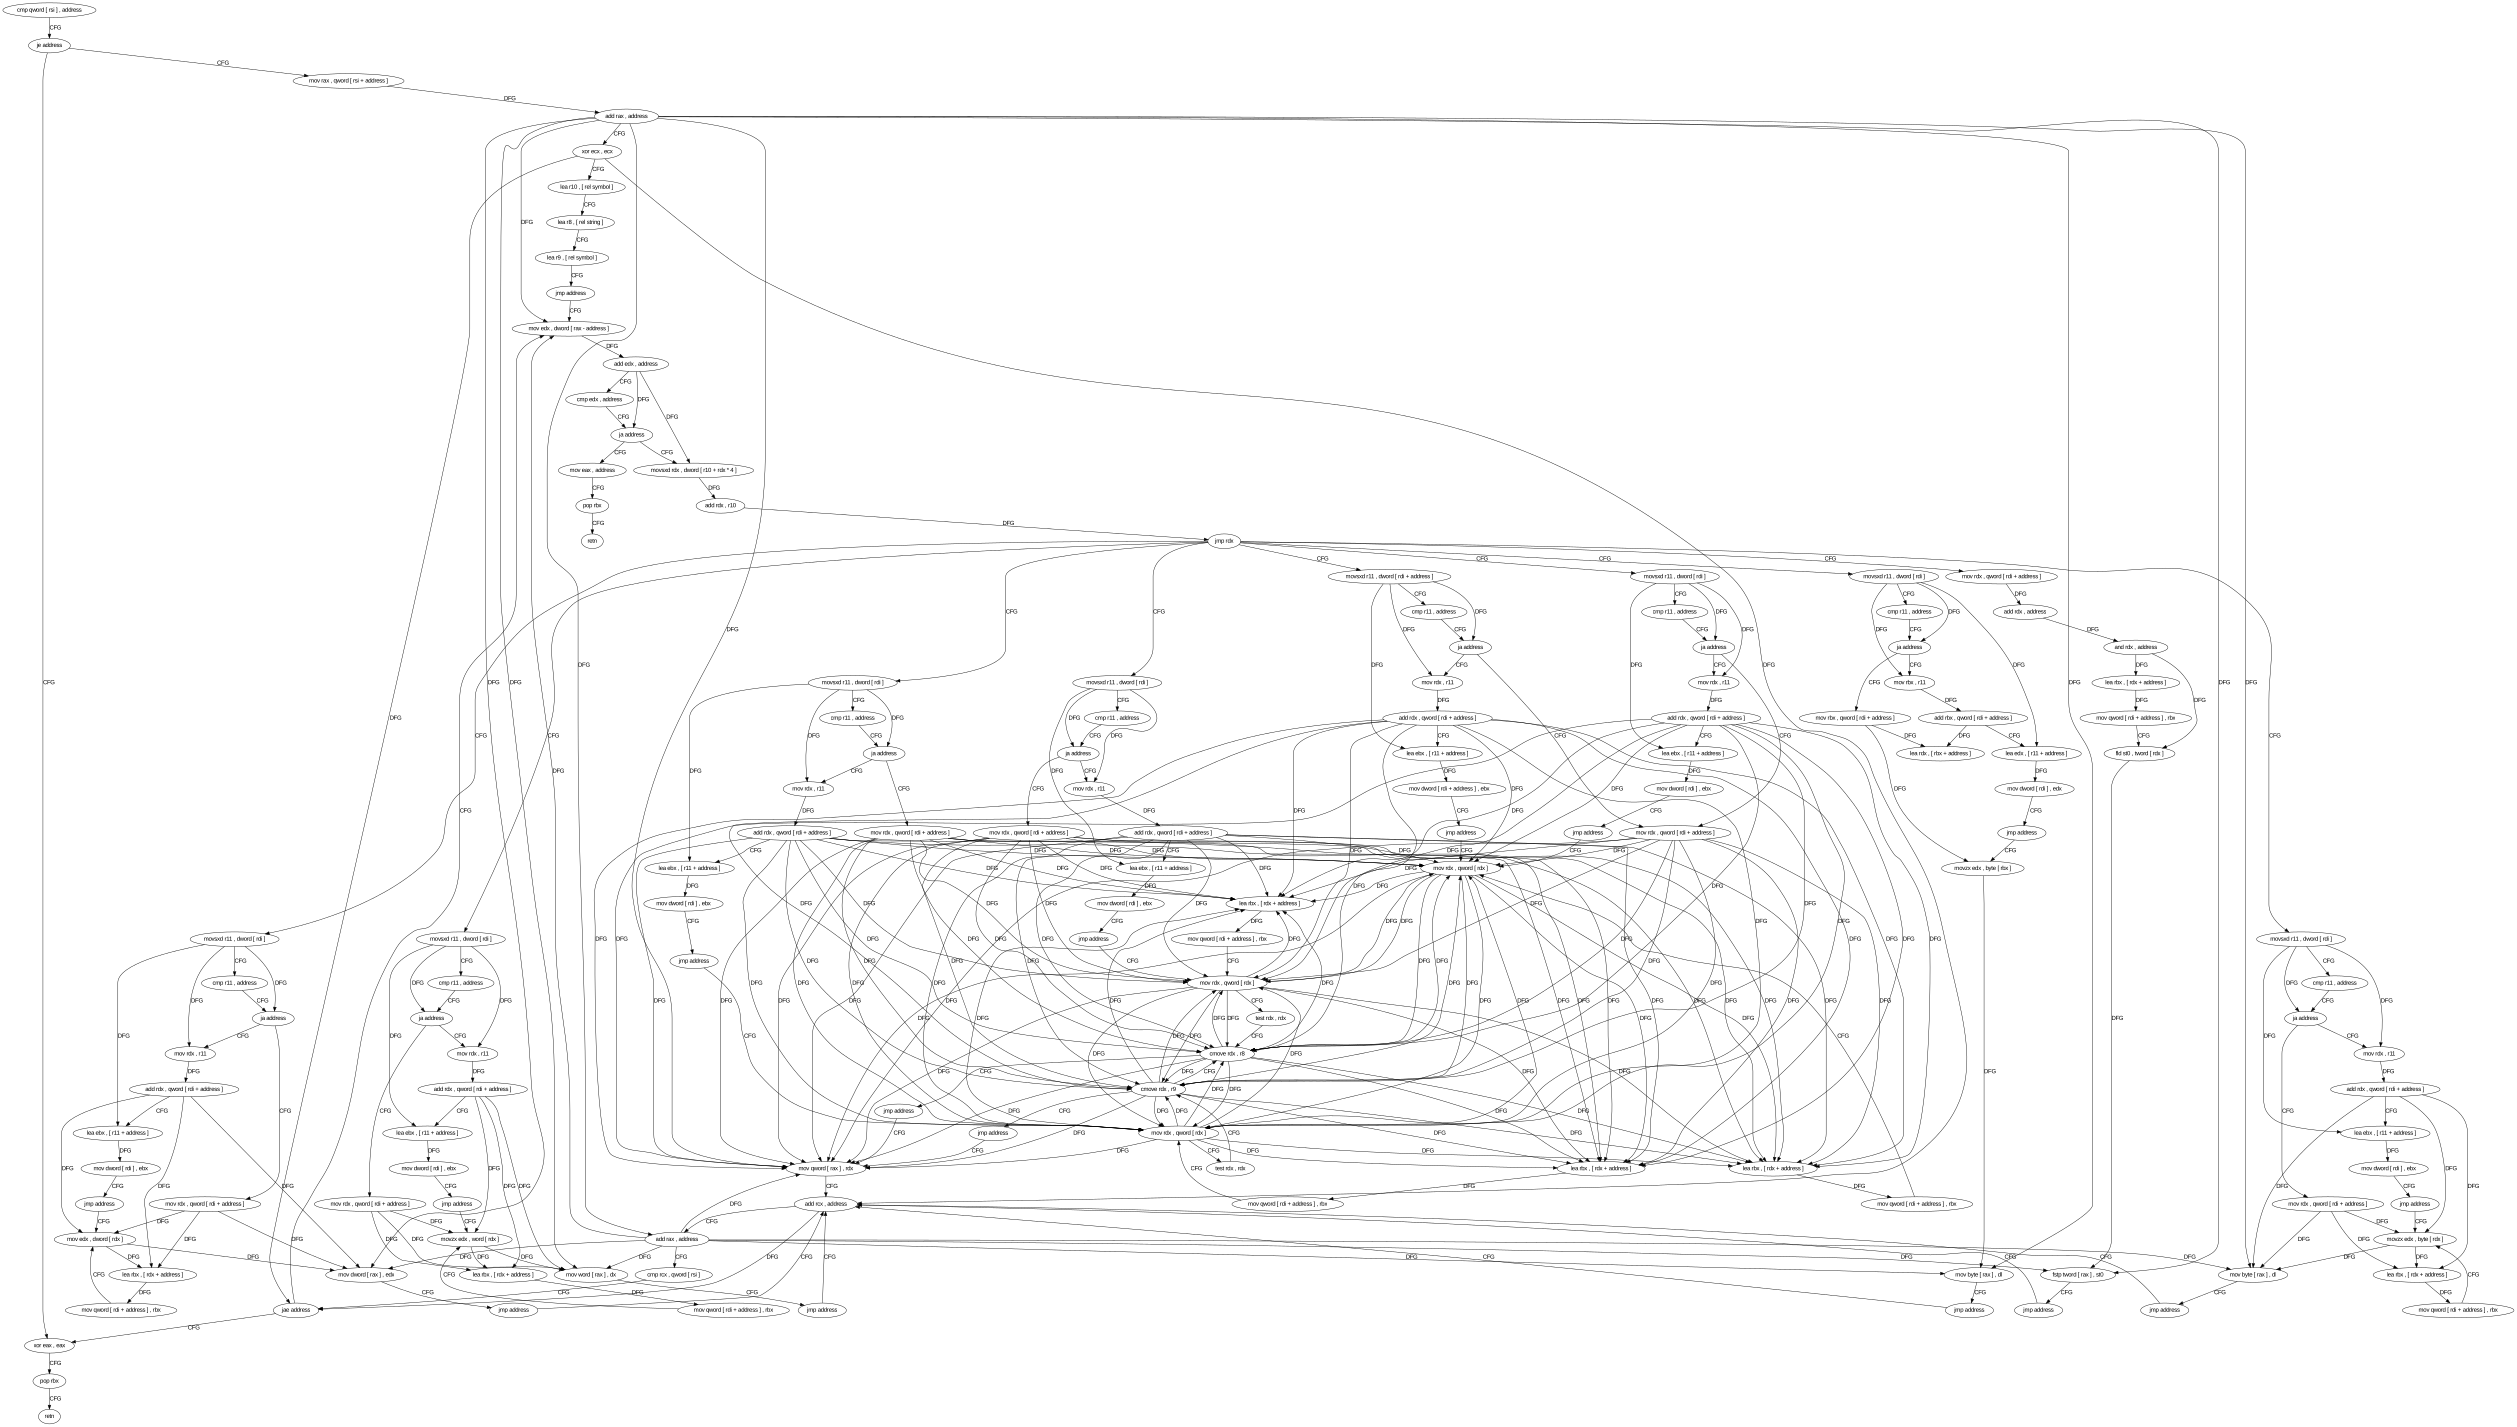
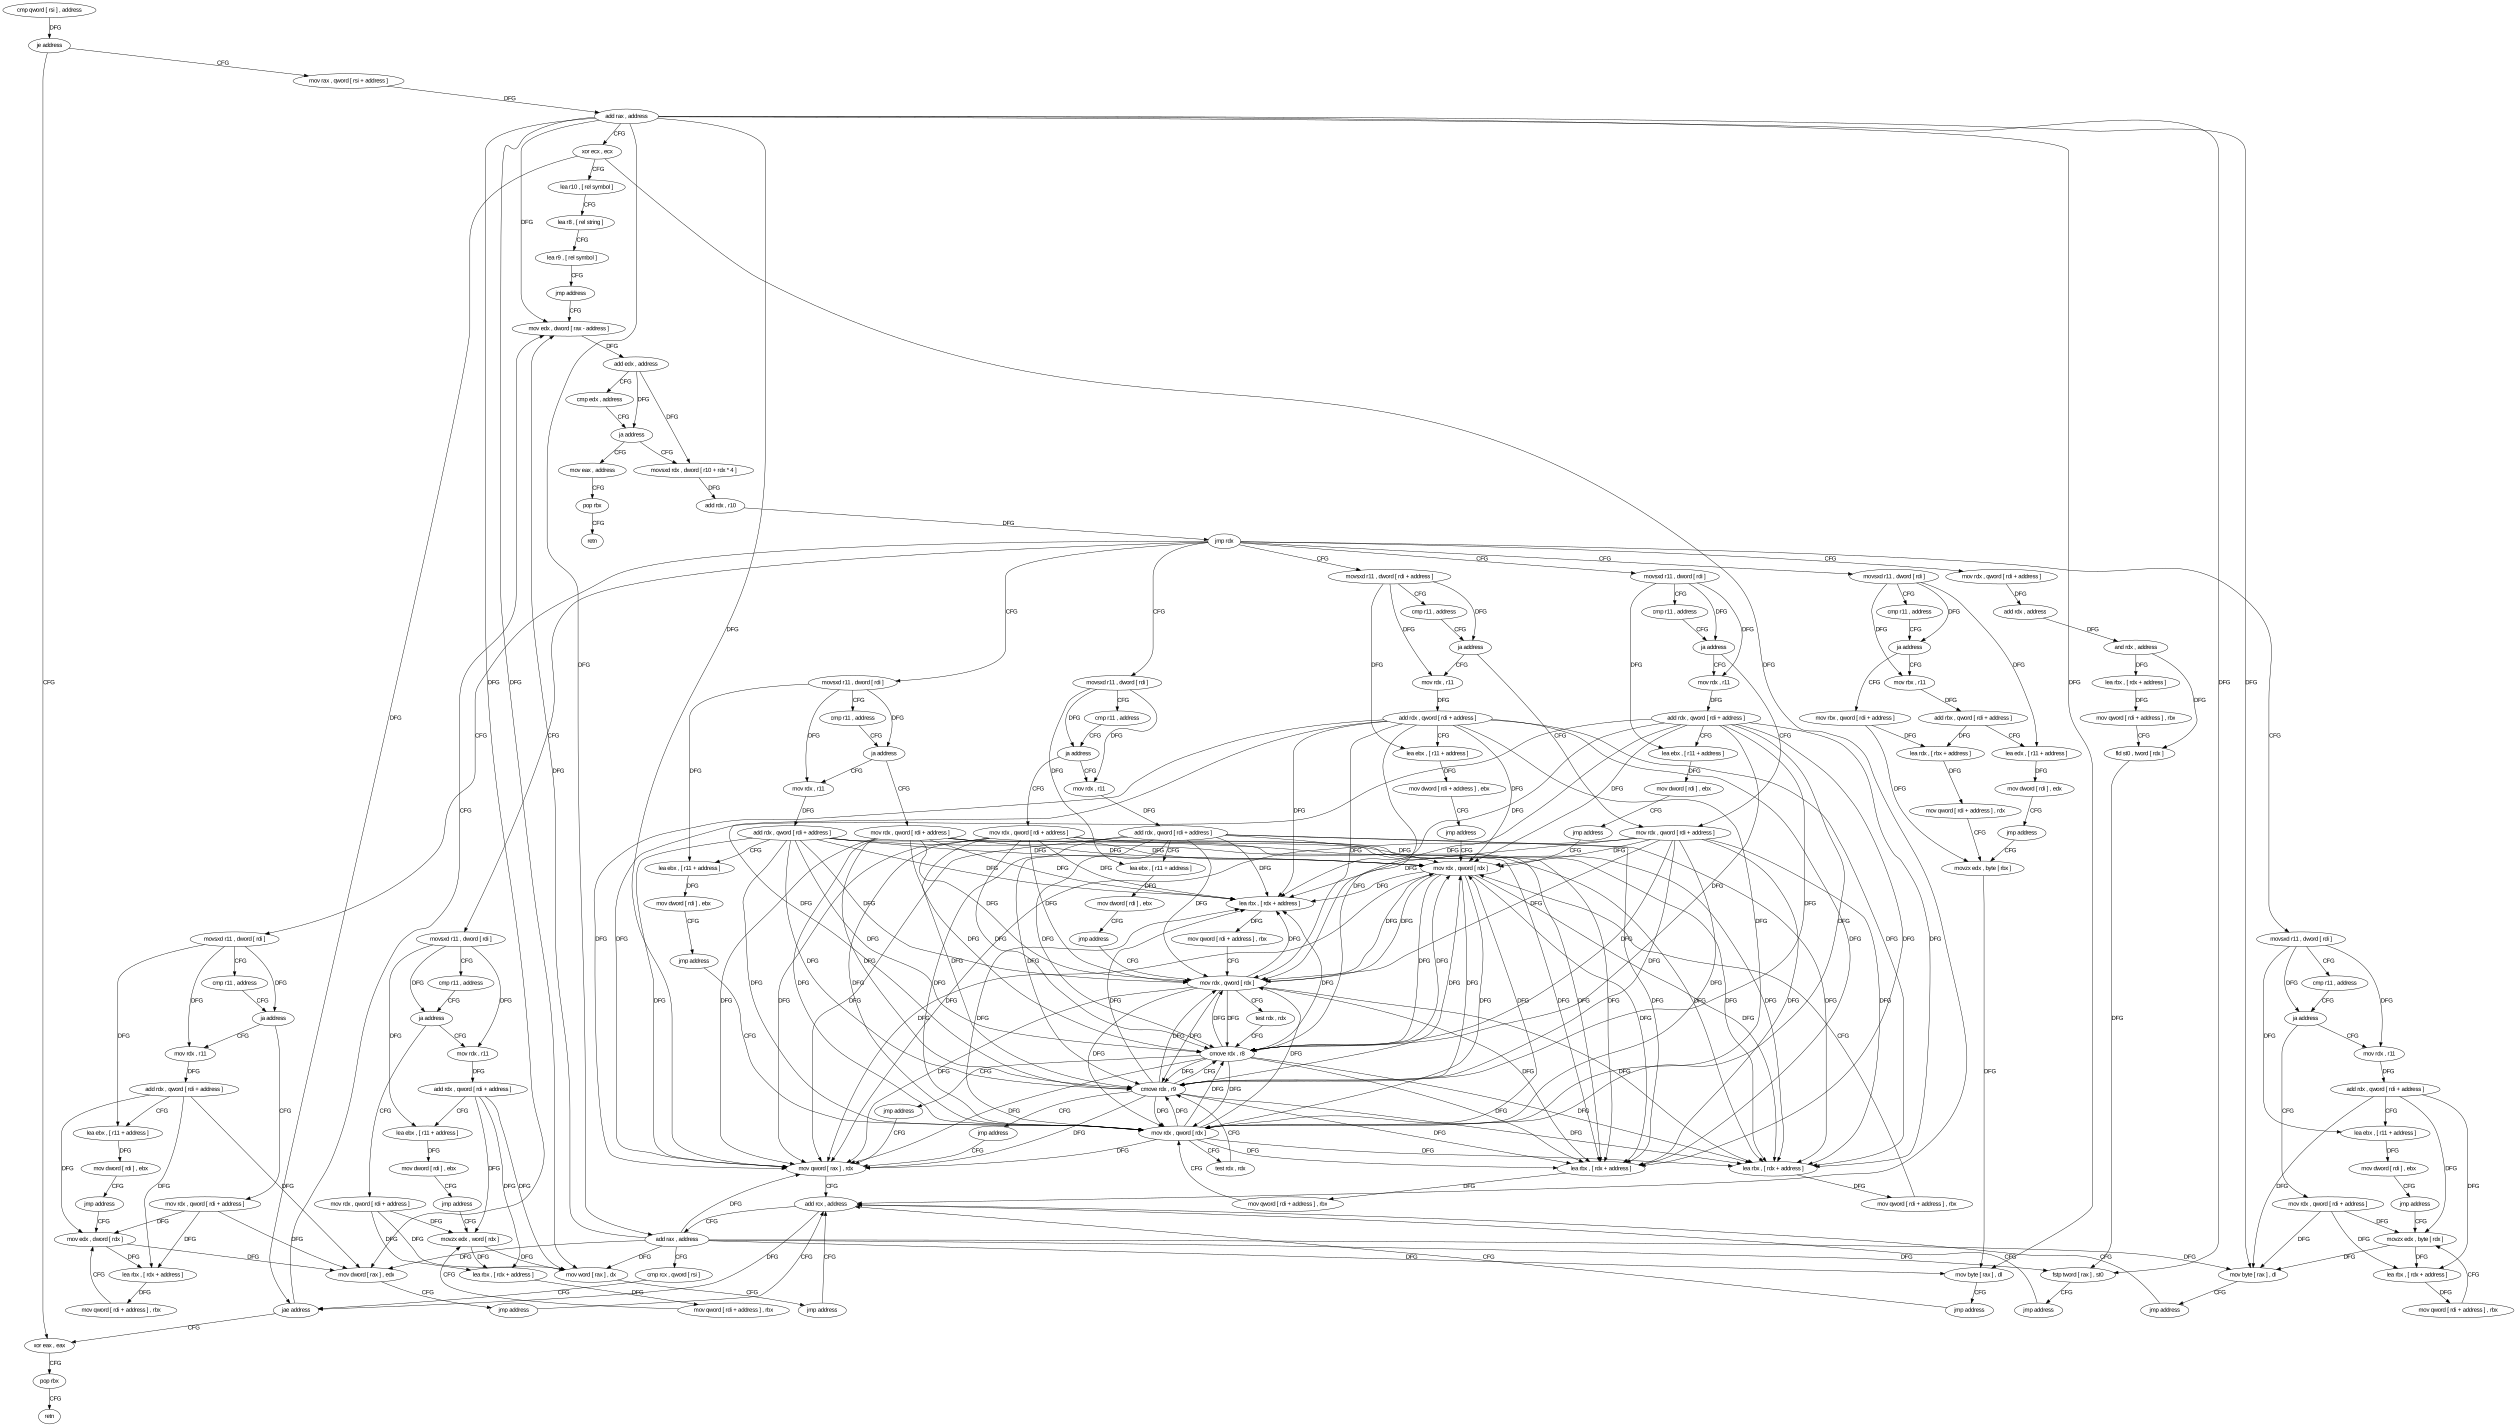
(56, 28) -> (56, 28)
none -> (1965, 811)
